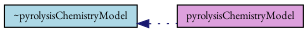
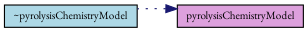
(163, 24) -> (152, 9)
